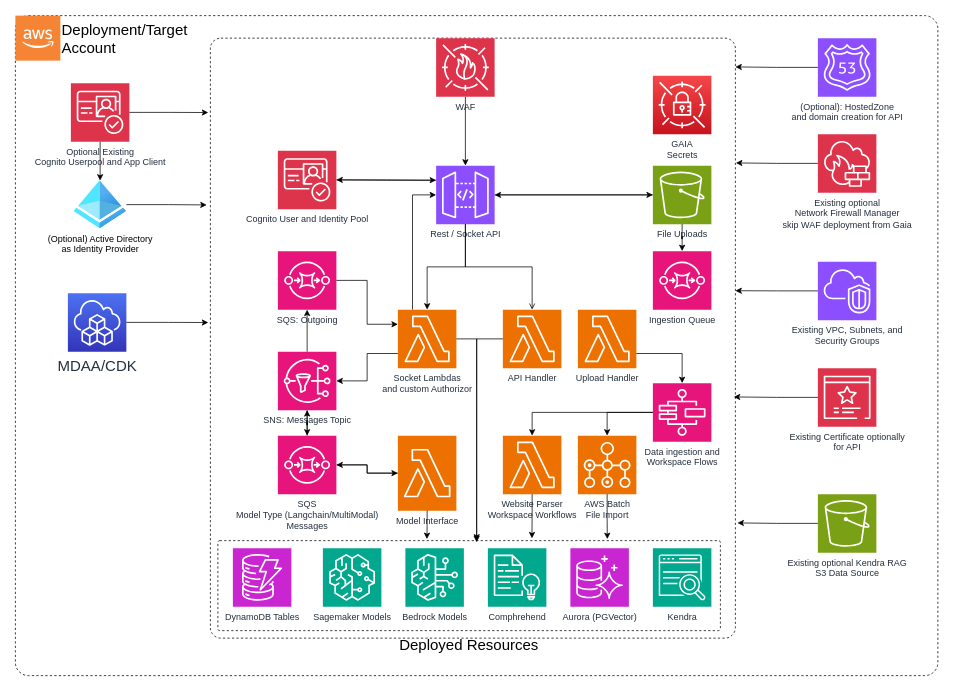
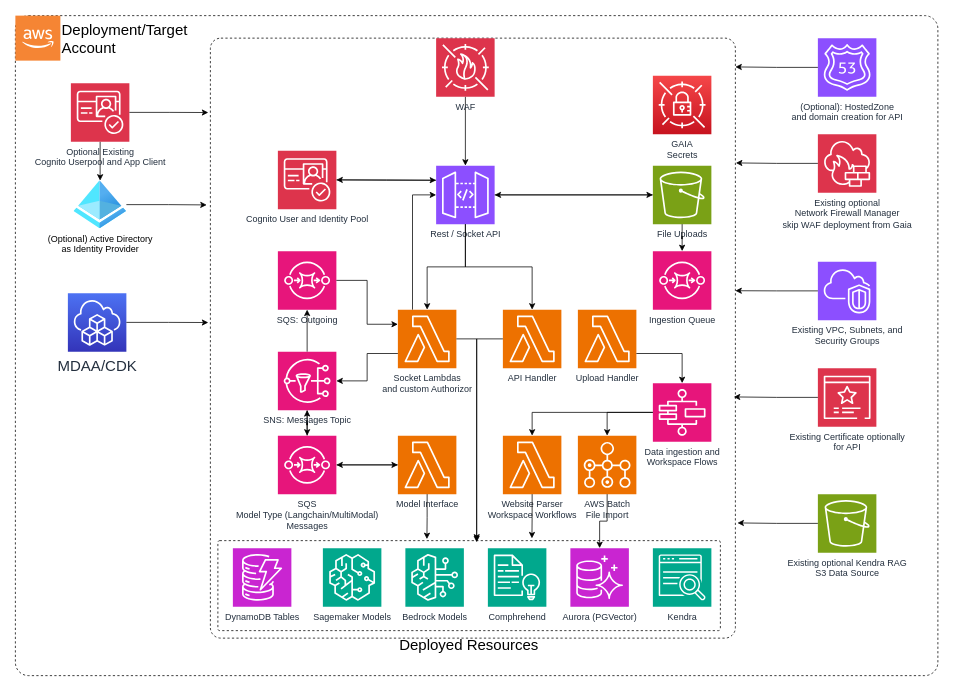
(532, 304) -> (532, 303)
(427, 473) -> (427, 465)
(607, 527) -> (600, 528)
